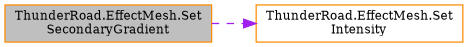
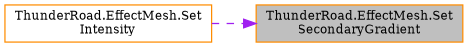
(228, 24) -> (228, 24)
